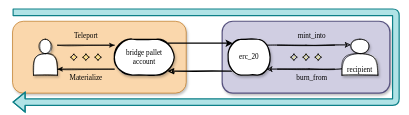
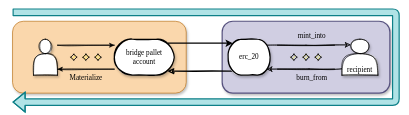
(86, 36) -> none
